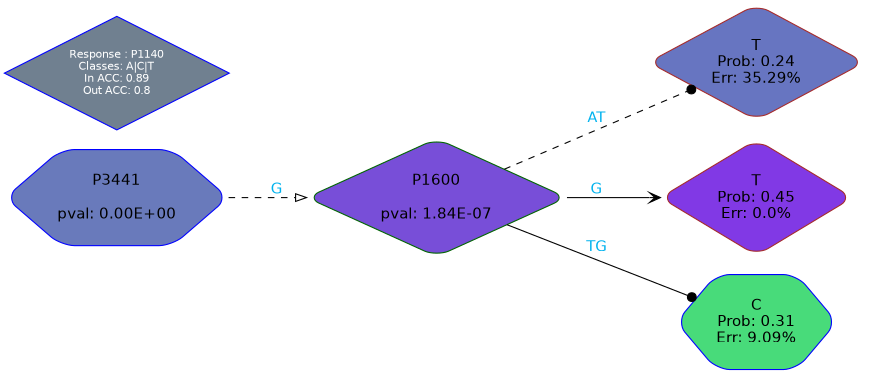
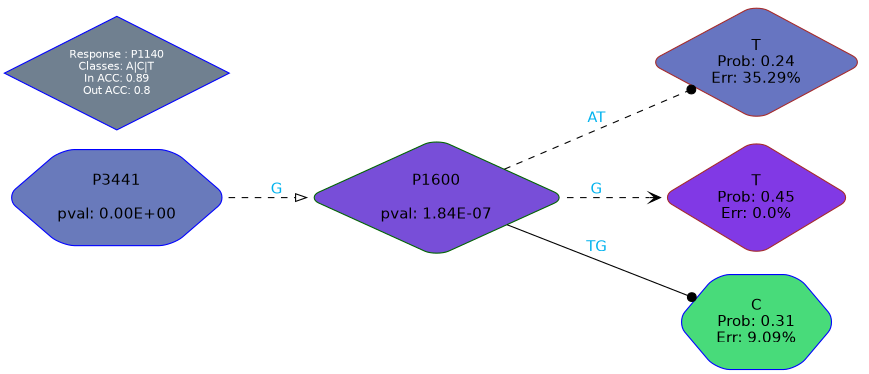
(608, 198) -> (608, 198)
